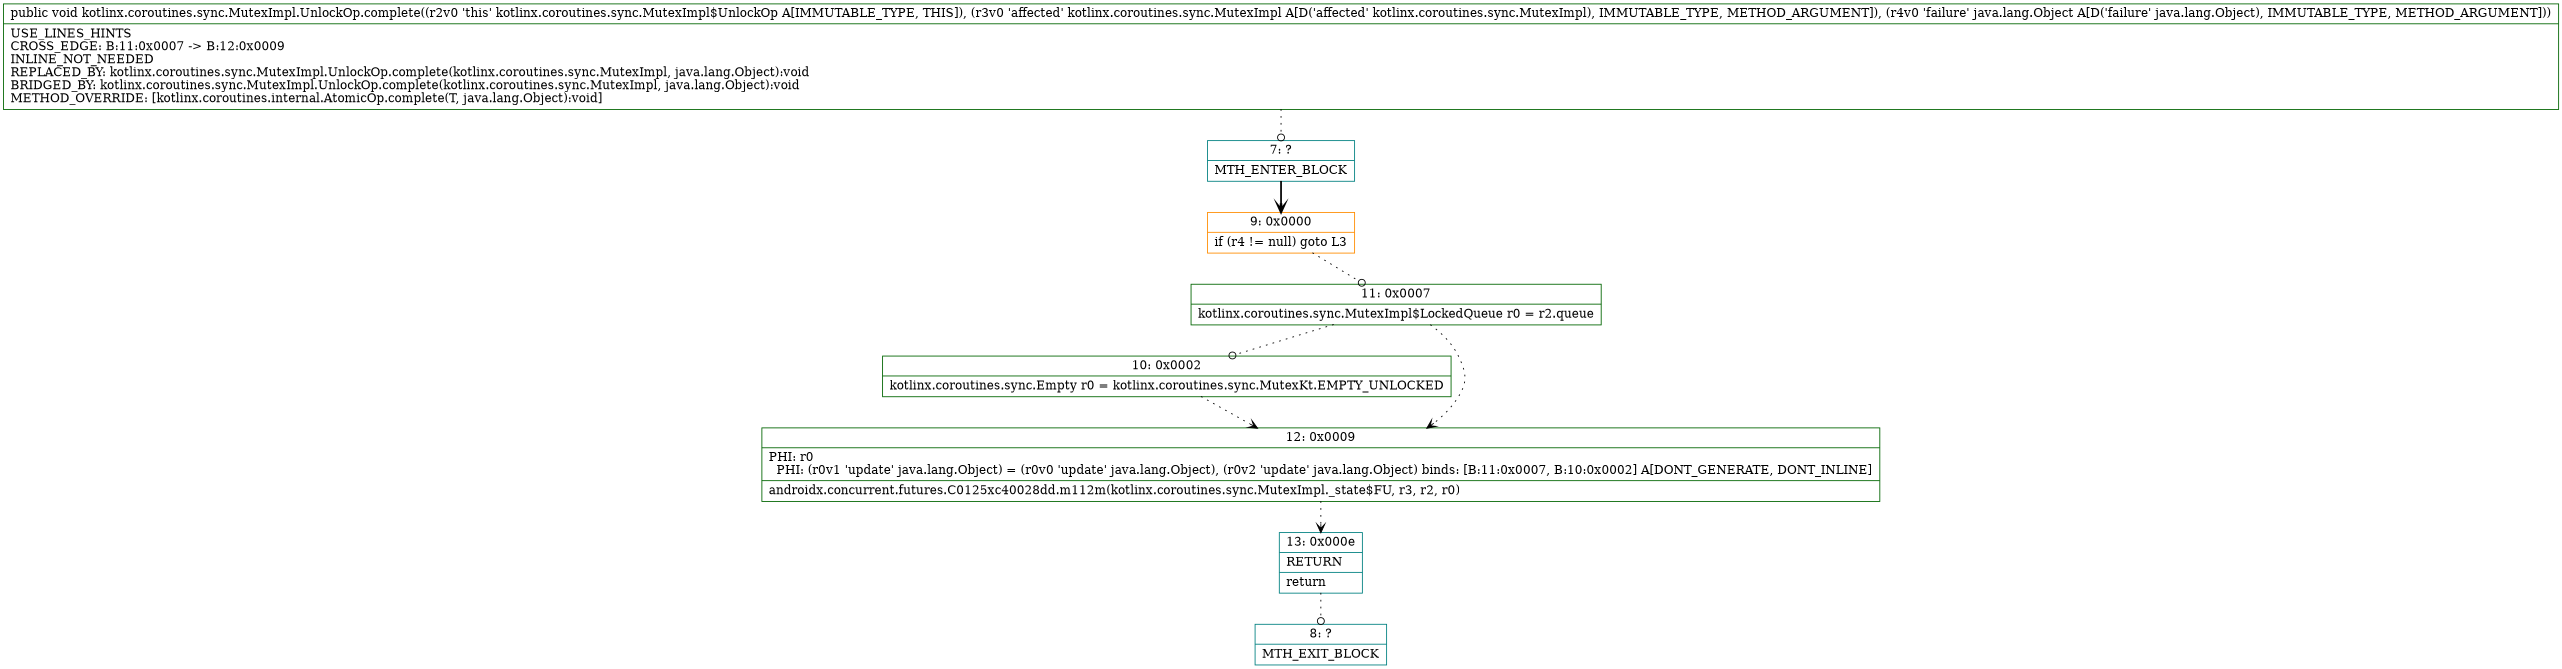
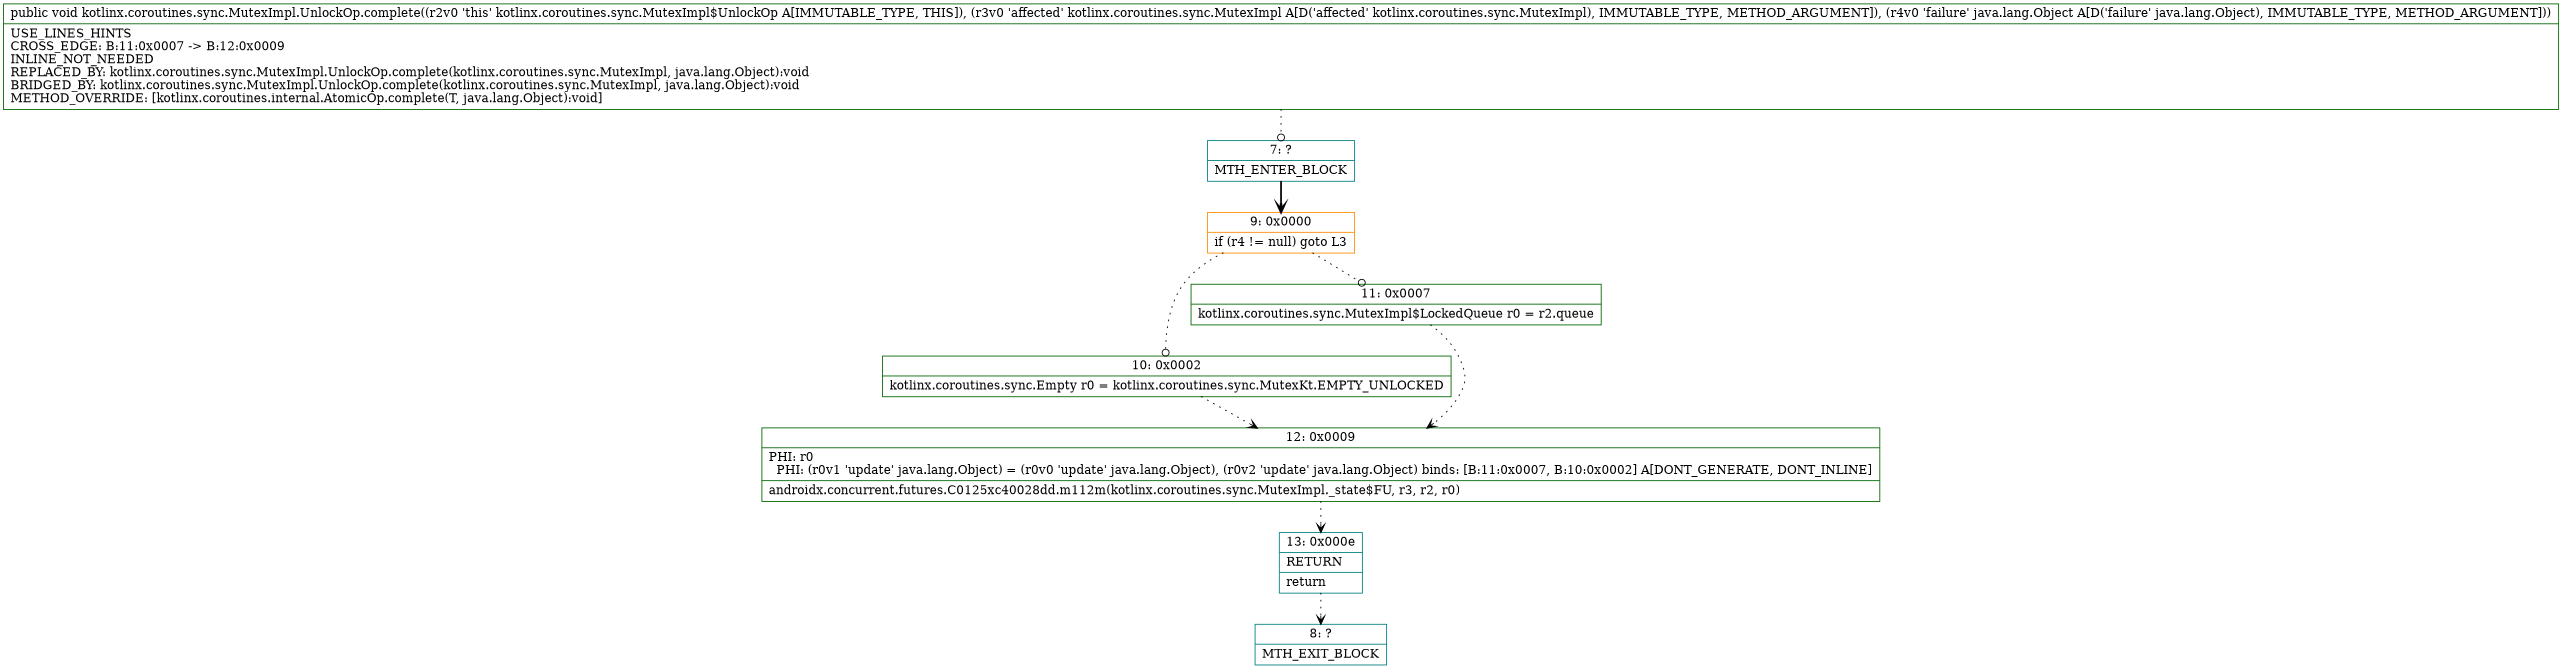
(1285, 339) -> (1179, 291)
(1321, 605) -> (1321, 605)
